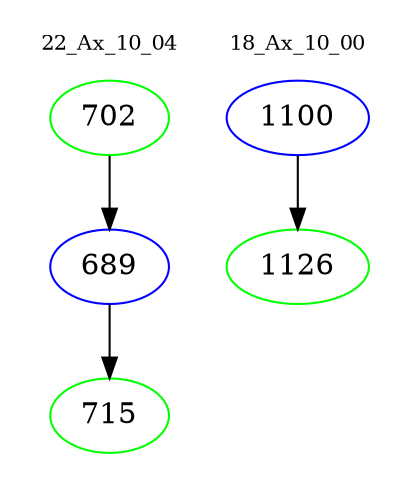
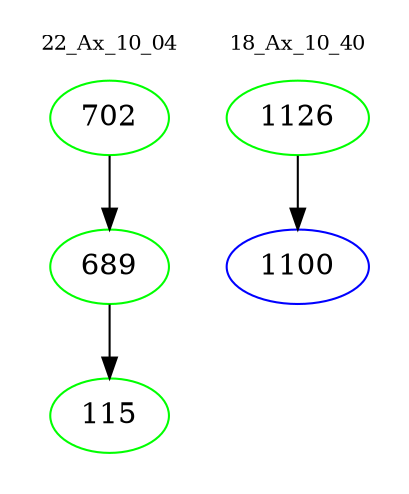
(298, 44) -> (298, 44)
(298, 182) -> (298, 182)
(110, 267) -> (110, 267)
(110, 416) -> (110, 416)
